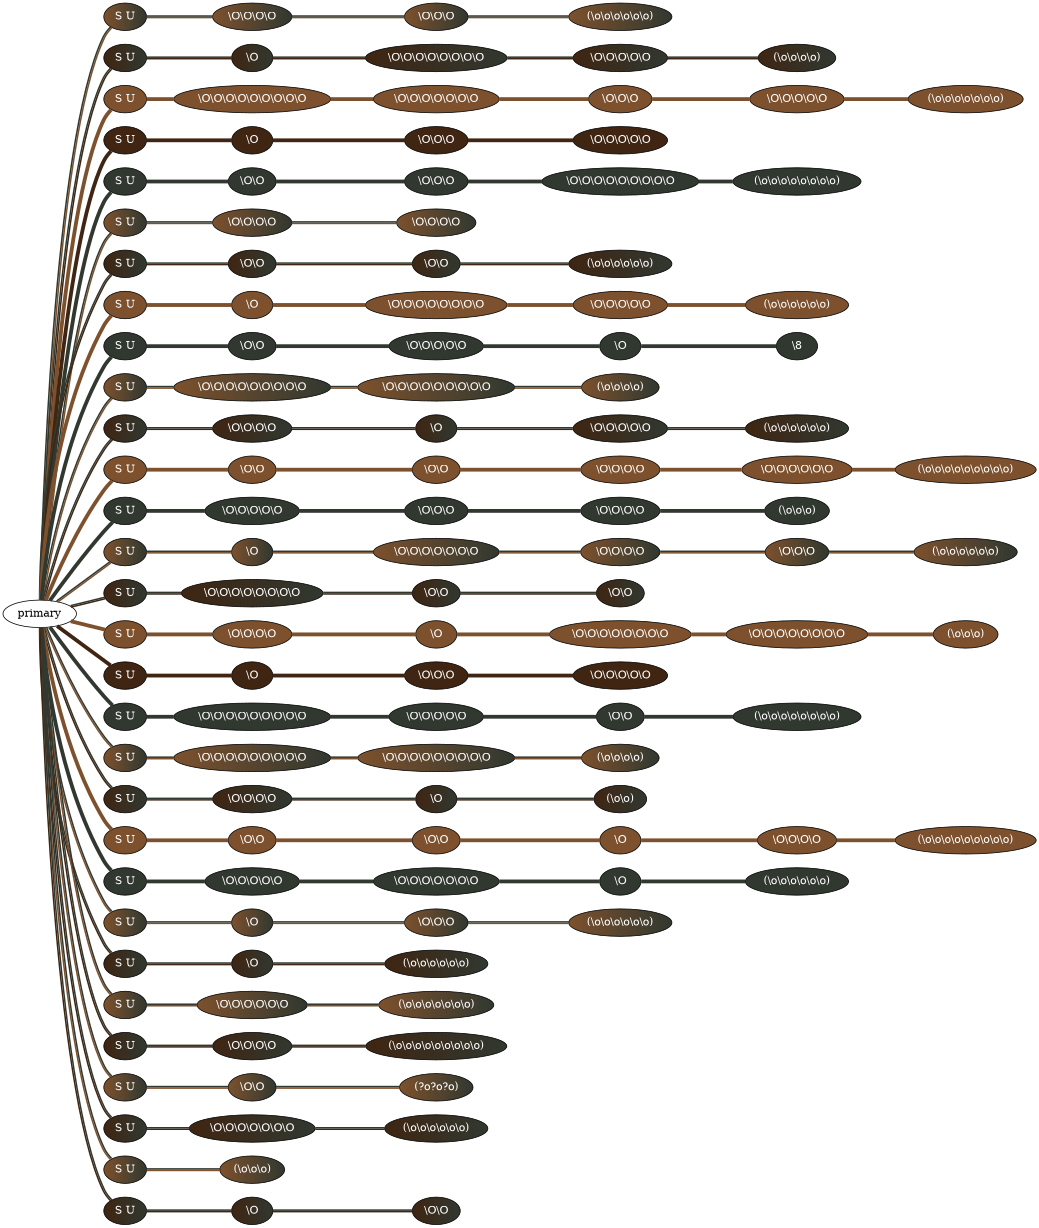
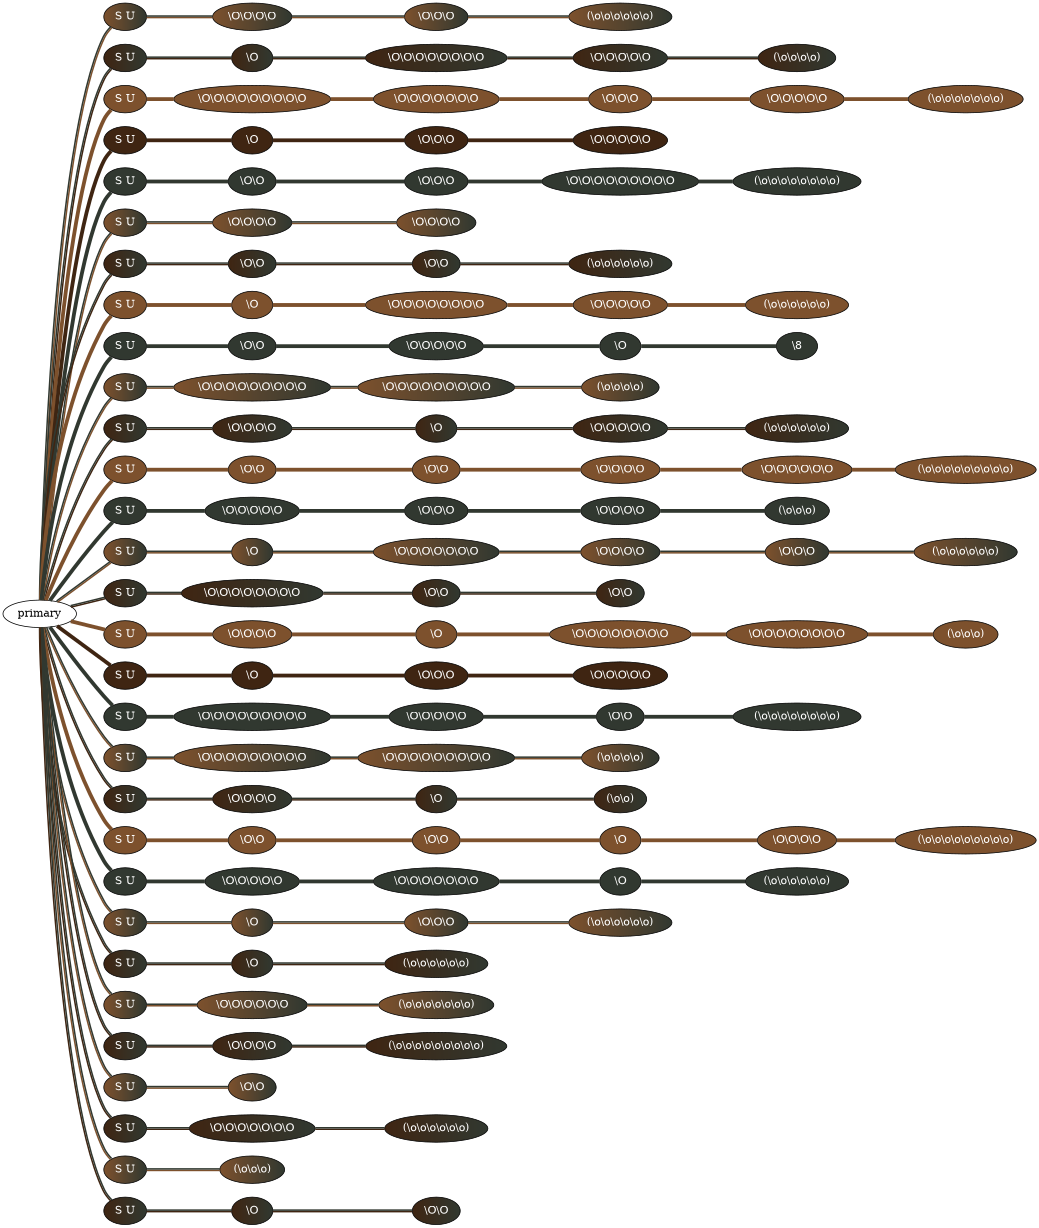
(436, 1087) -> none
